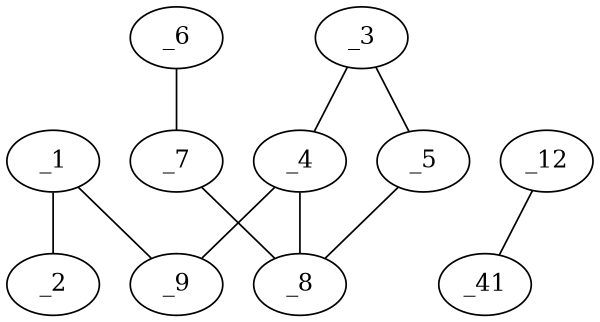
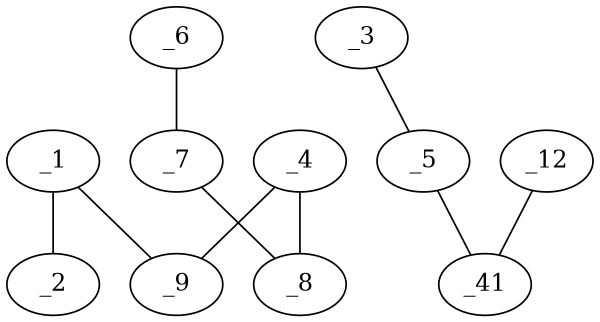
(331, 99) -> none
(362, 223) -> (454, 223)
